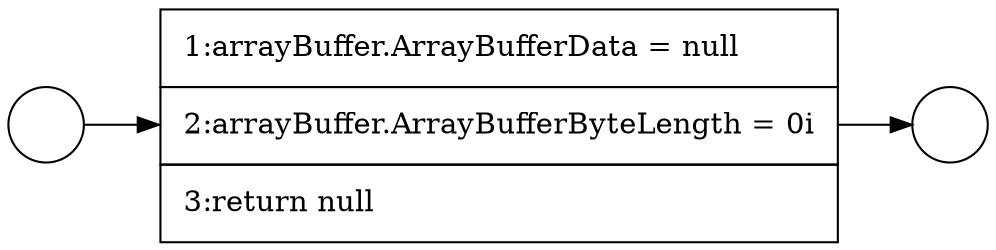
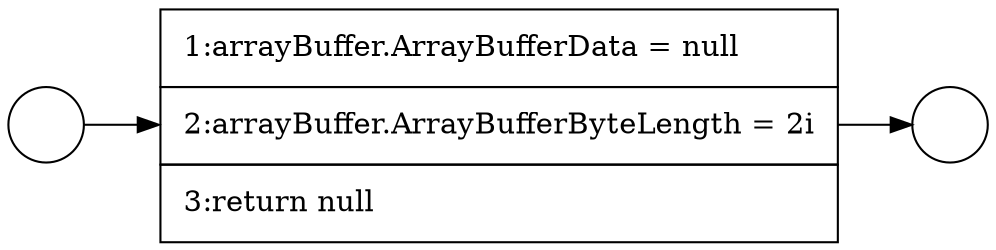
(499, 125) -> (499, 125)
